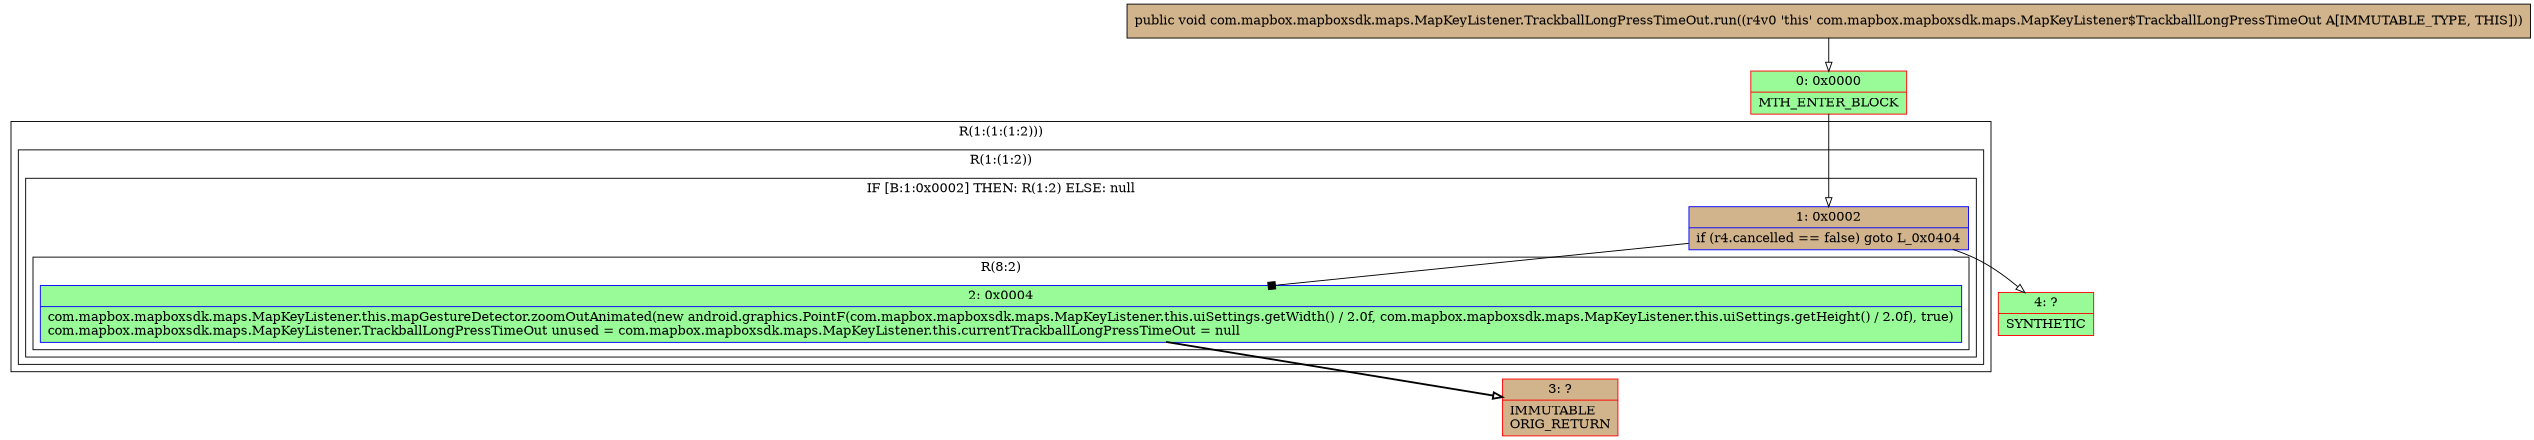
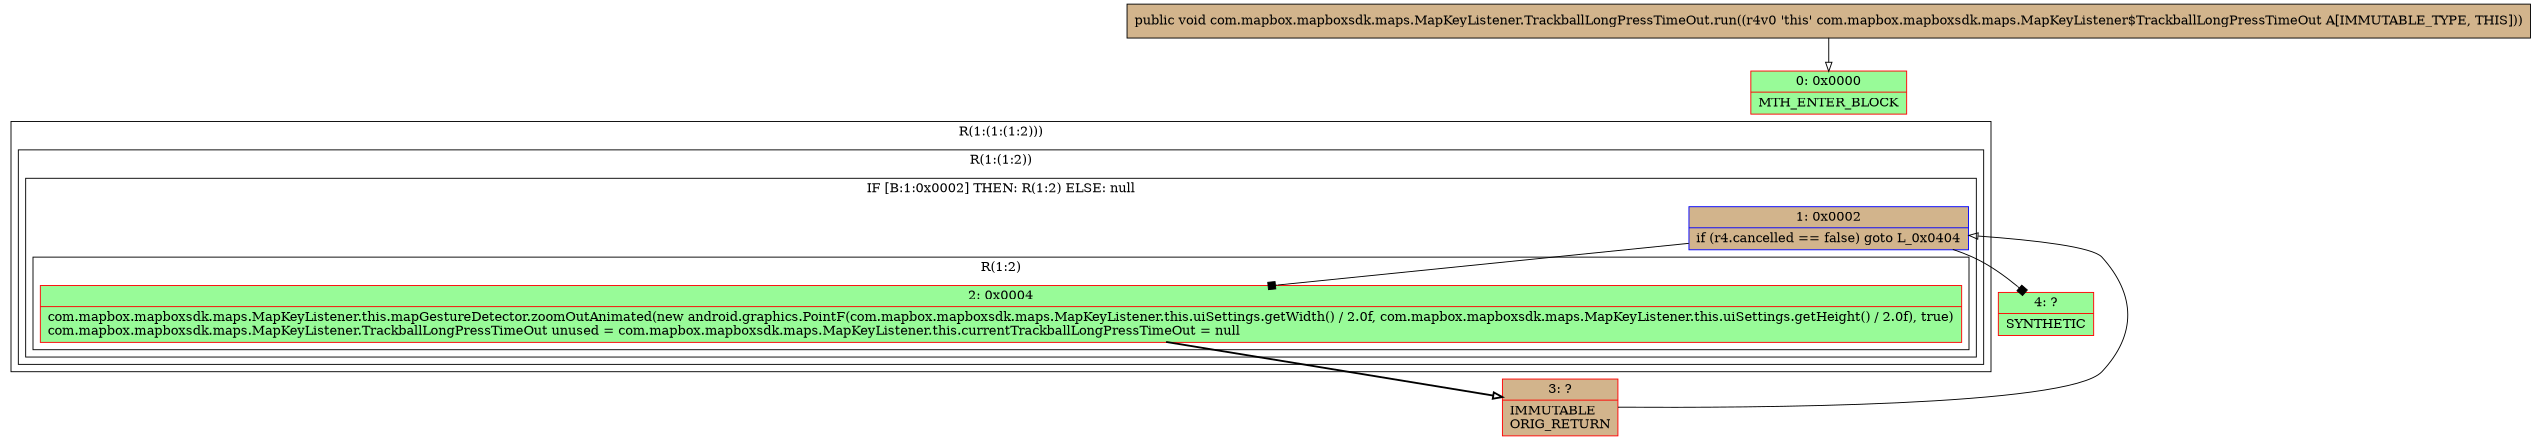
(1829, 156) -> (1989, 396)
(1001, 268) -> (1001, 268)
(1997, 271) -> (1997, 271)
(1001, 314) -> (1001, 314)
